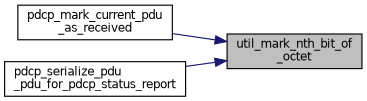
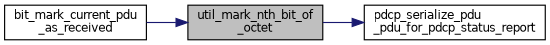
(95, 22) -> (76, 22)
(200, 64) -> (338, 22)
